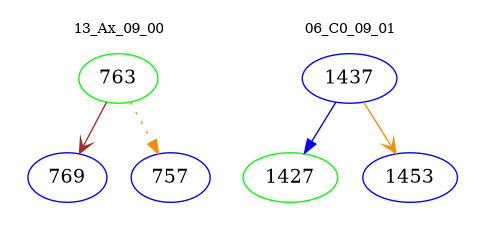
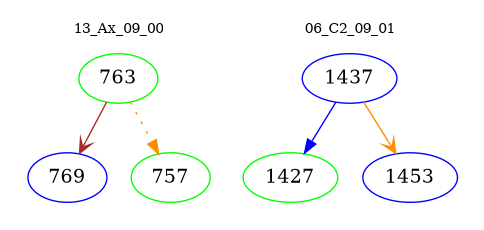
(350, 30) -> (350, 30)
(171, 178) -> (171, 178)
